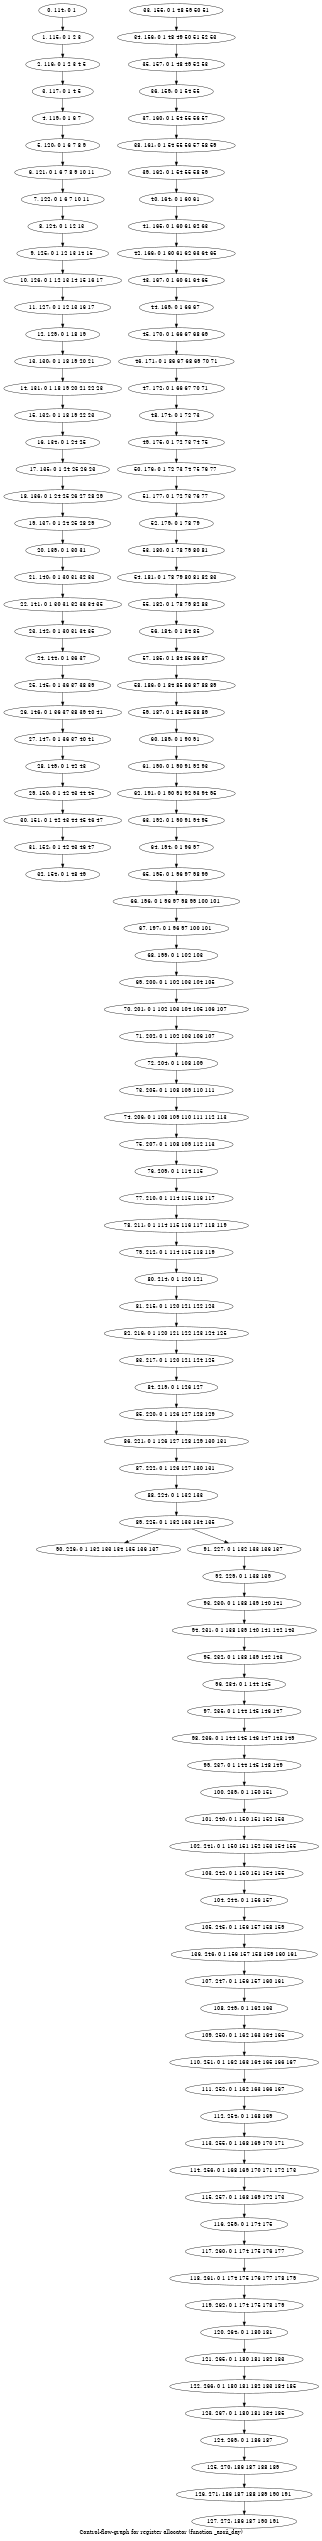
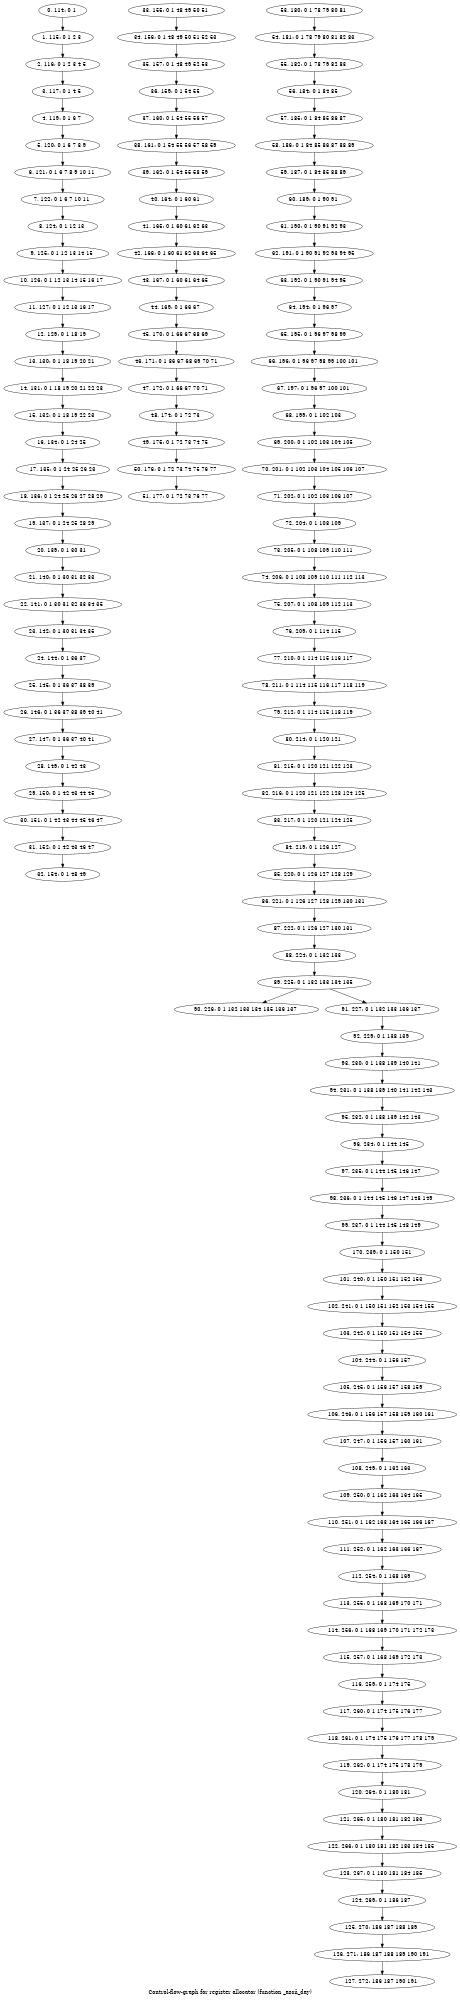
(176, 10) -> (176, 10)
(176, 524) -> none
(244, 1792) -> (382, 1252)
(244, 1954) -> (382, 1414)
